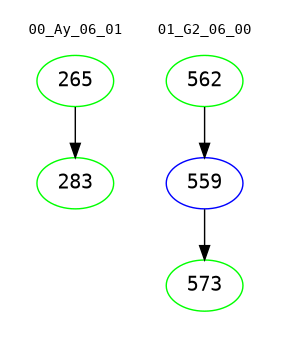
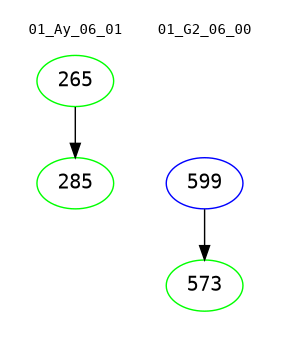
(76, 31) -> (76, 31)
(205, 81) -> none
(75, 183) -> (75, 183)
(205, 183) -> (205, 183)
